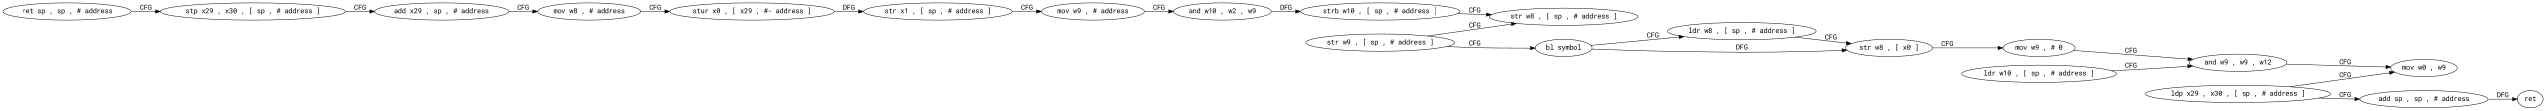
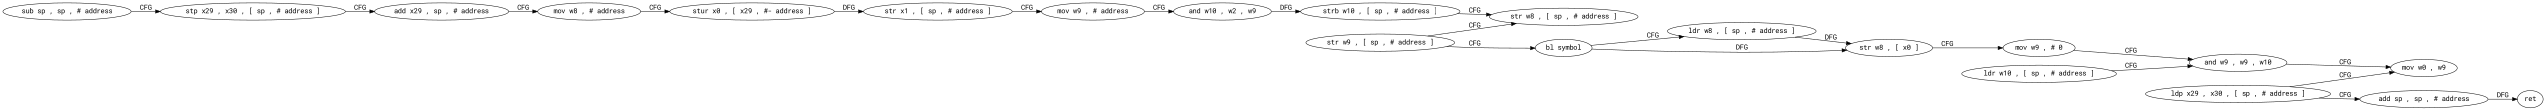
(67, 12) -> (67, 12)
(1831, 38) -> (1831, 38)
(2238, 63) -> (2238, 63)
